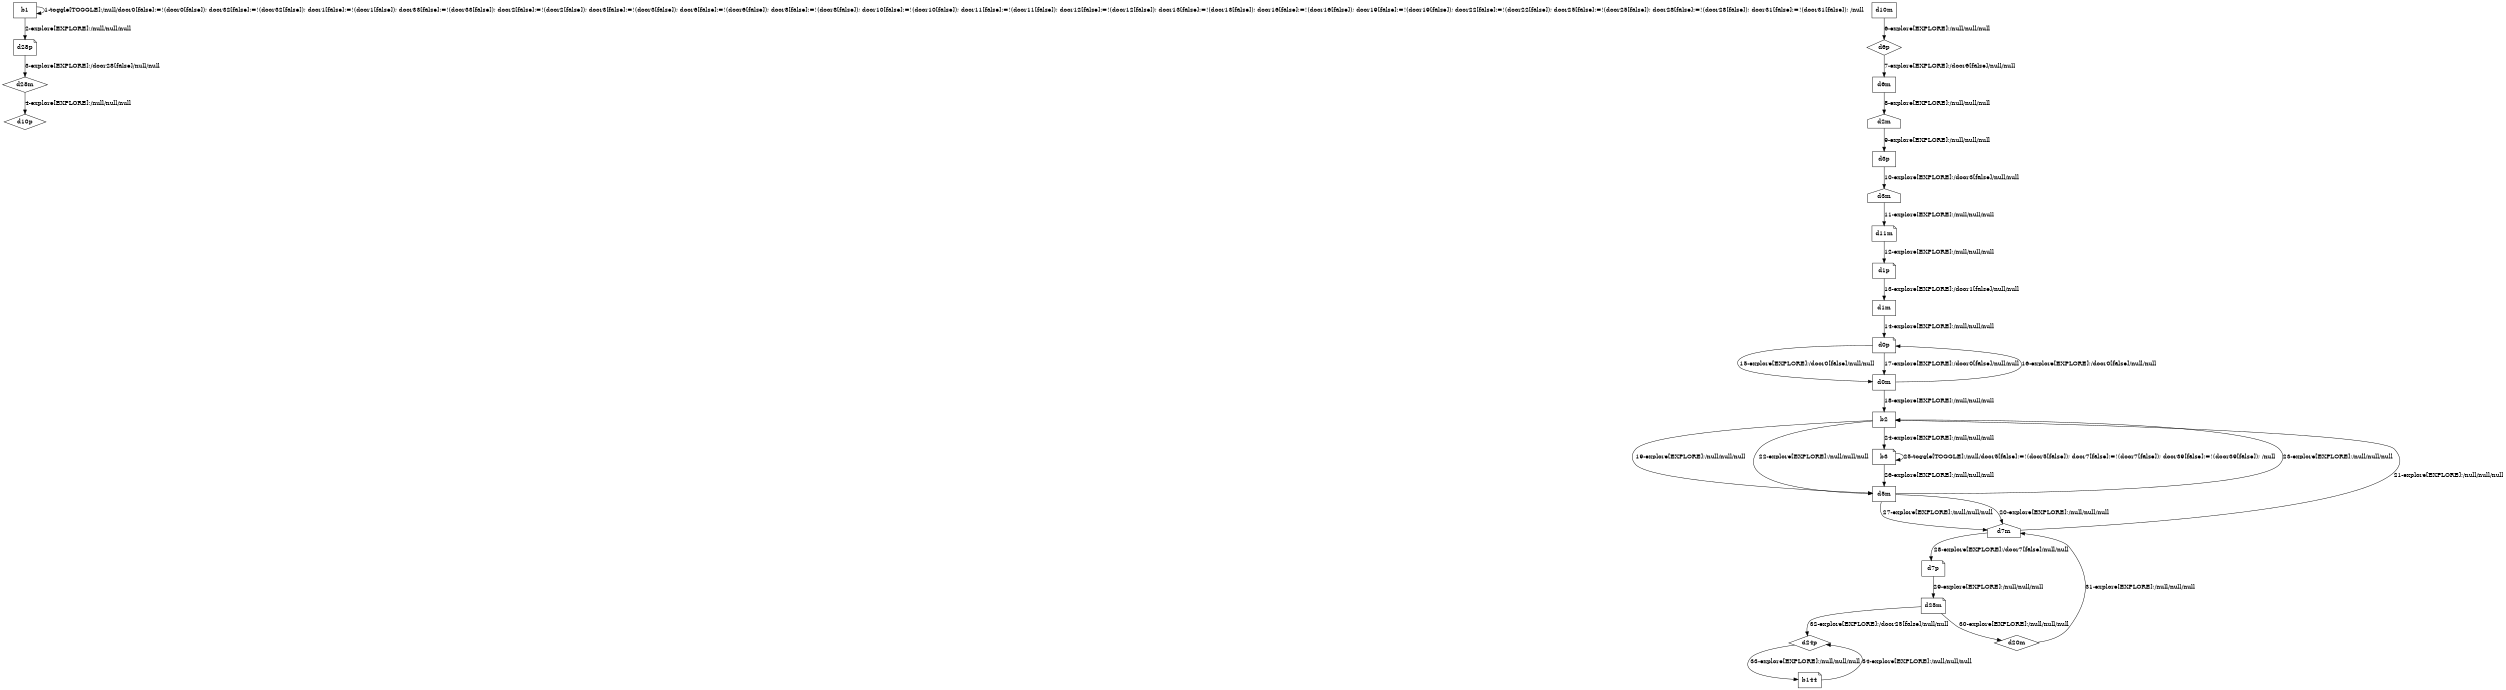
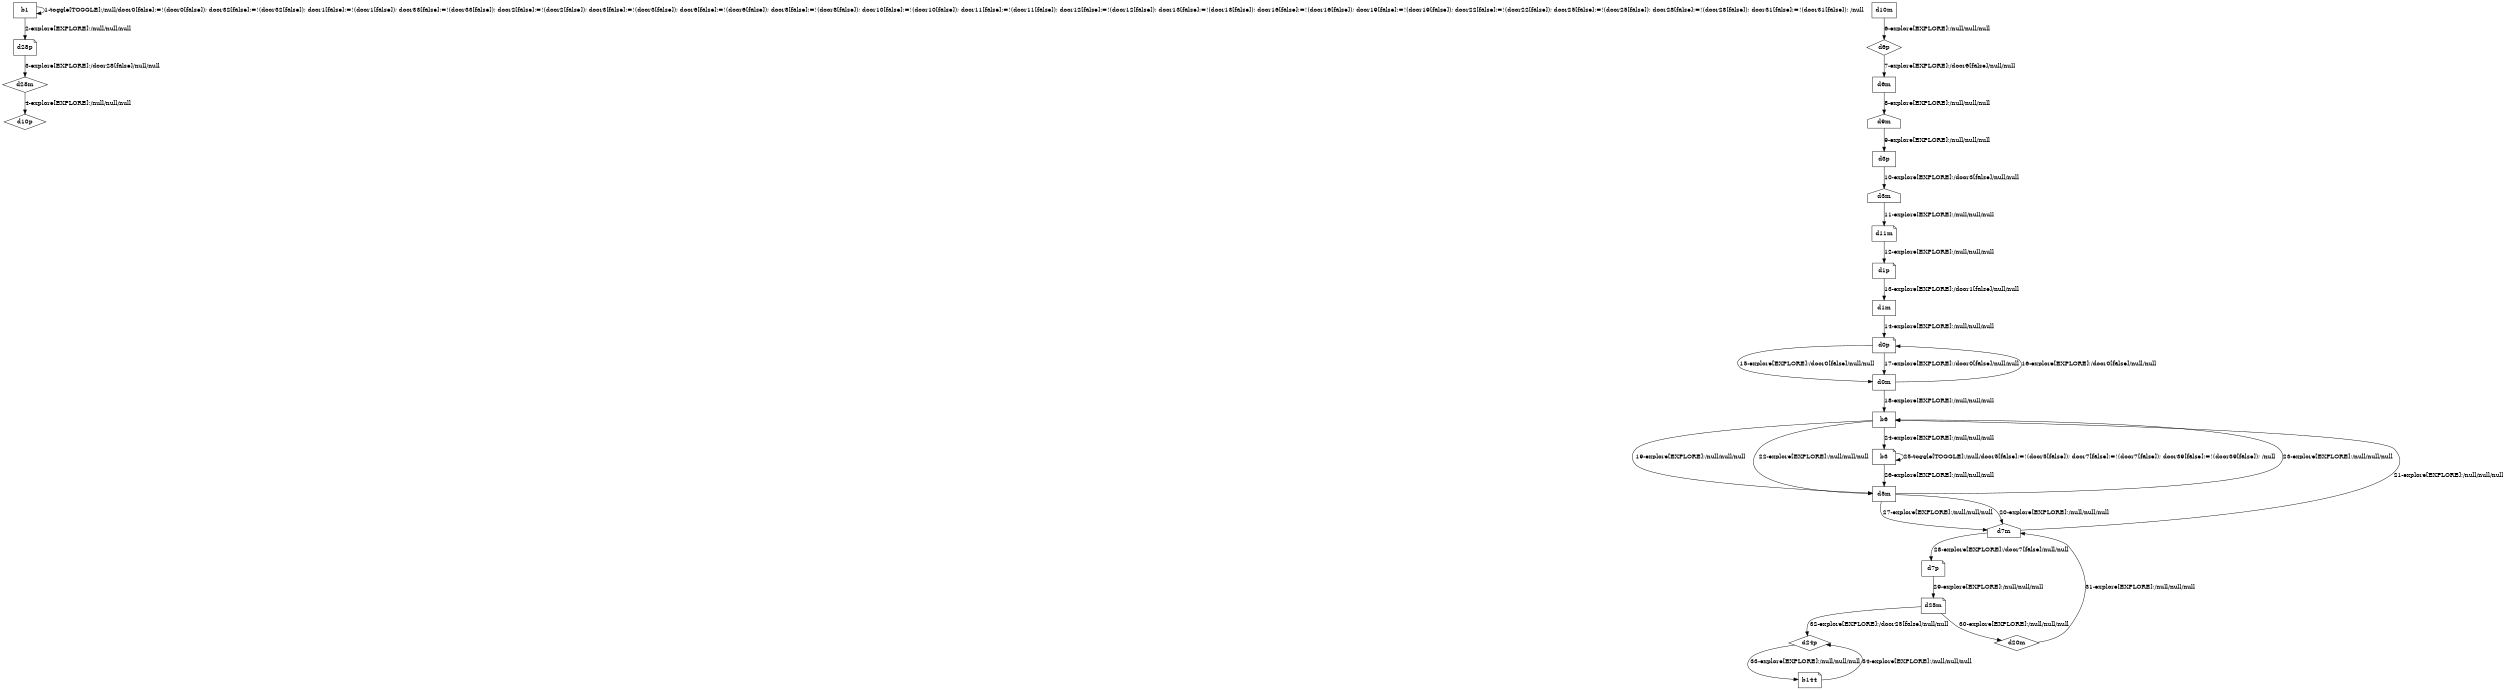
(1884, 122) -> (1884, 122)
(1884, 420) -> (1884, 420)
